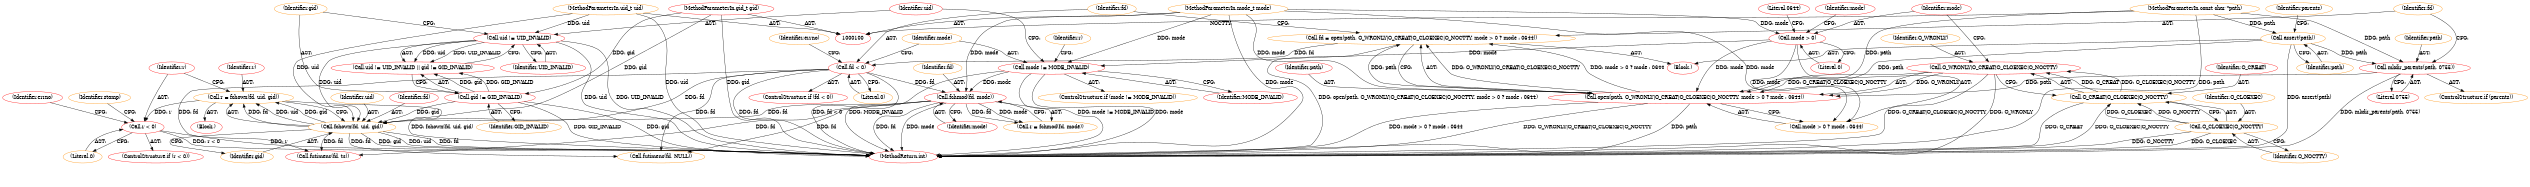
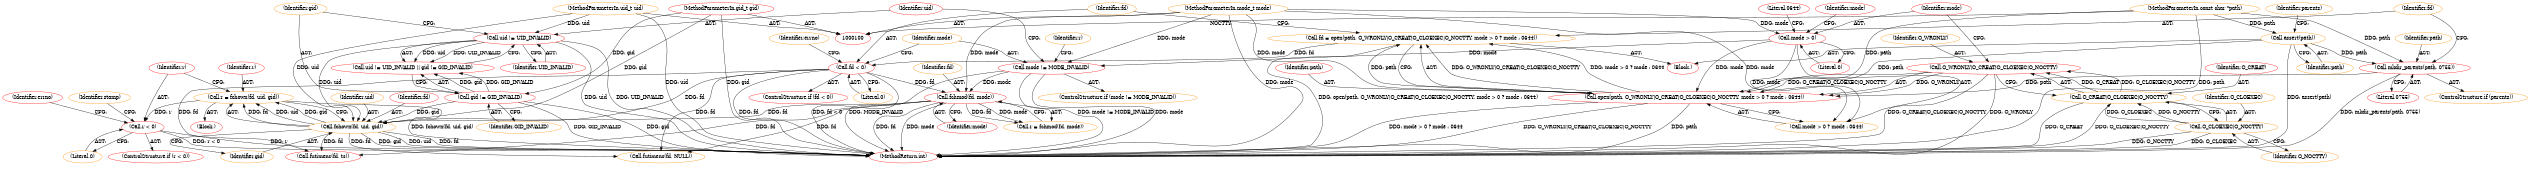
(1250, 98) -> none
